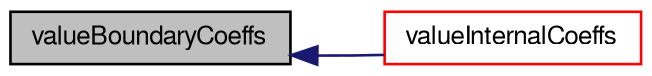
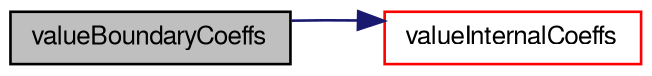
(351, 56) -> (324, 20)
